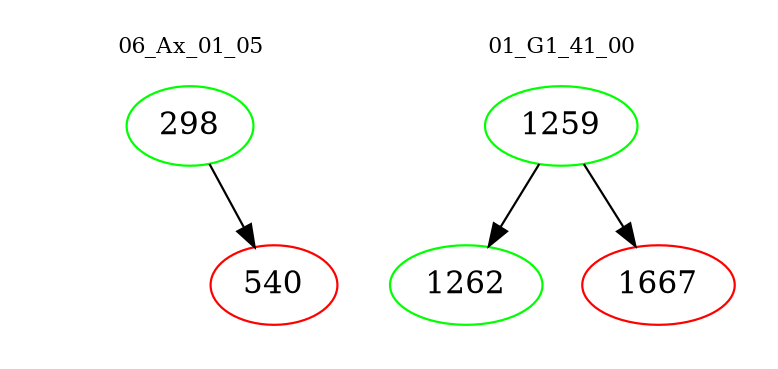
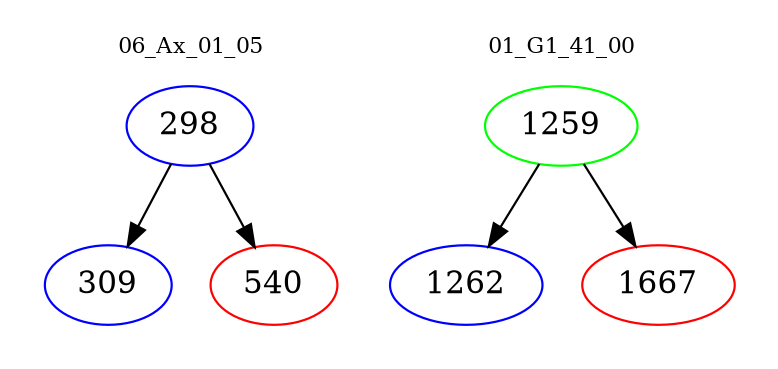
(190, 126) -> (190, 126)
none -> (108, 285)
(466, 285) -> (466, 285)
